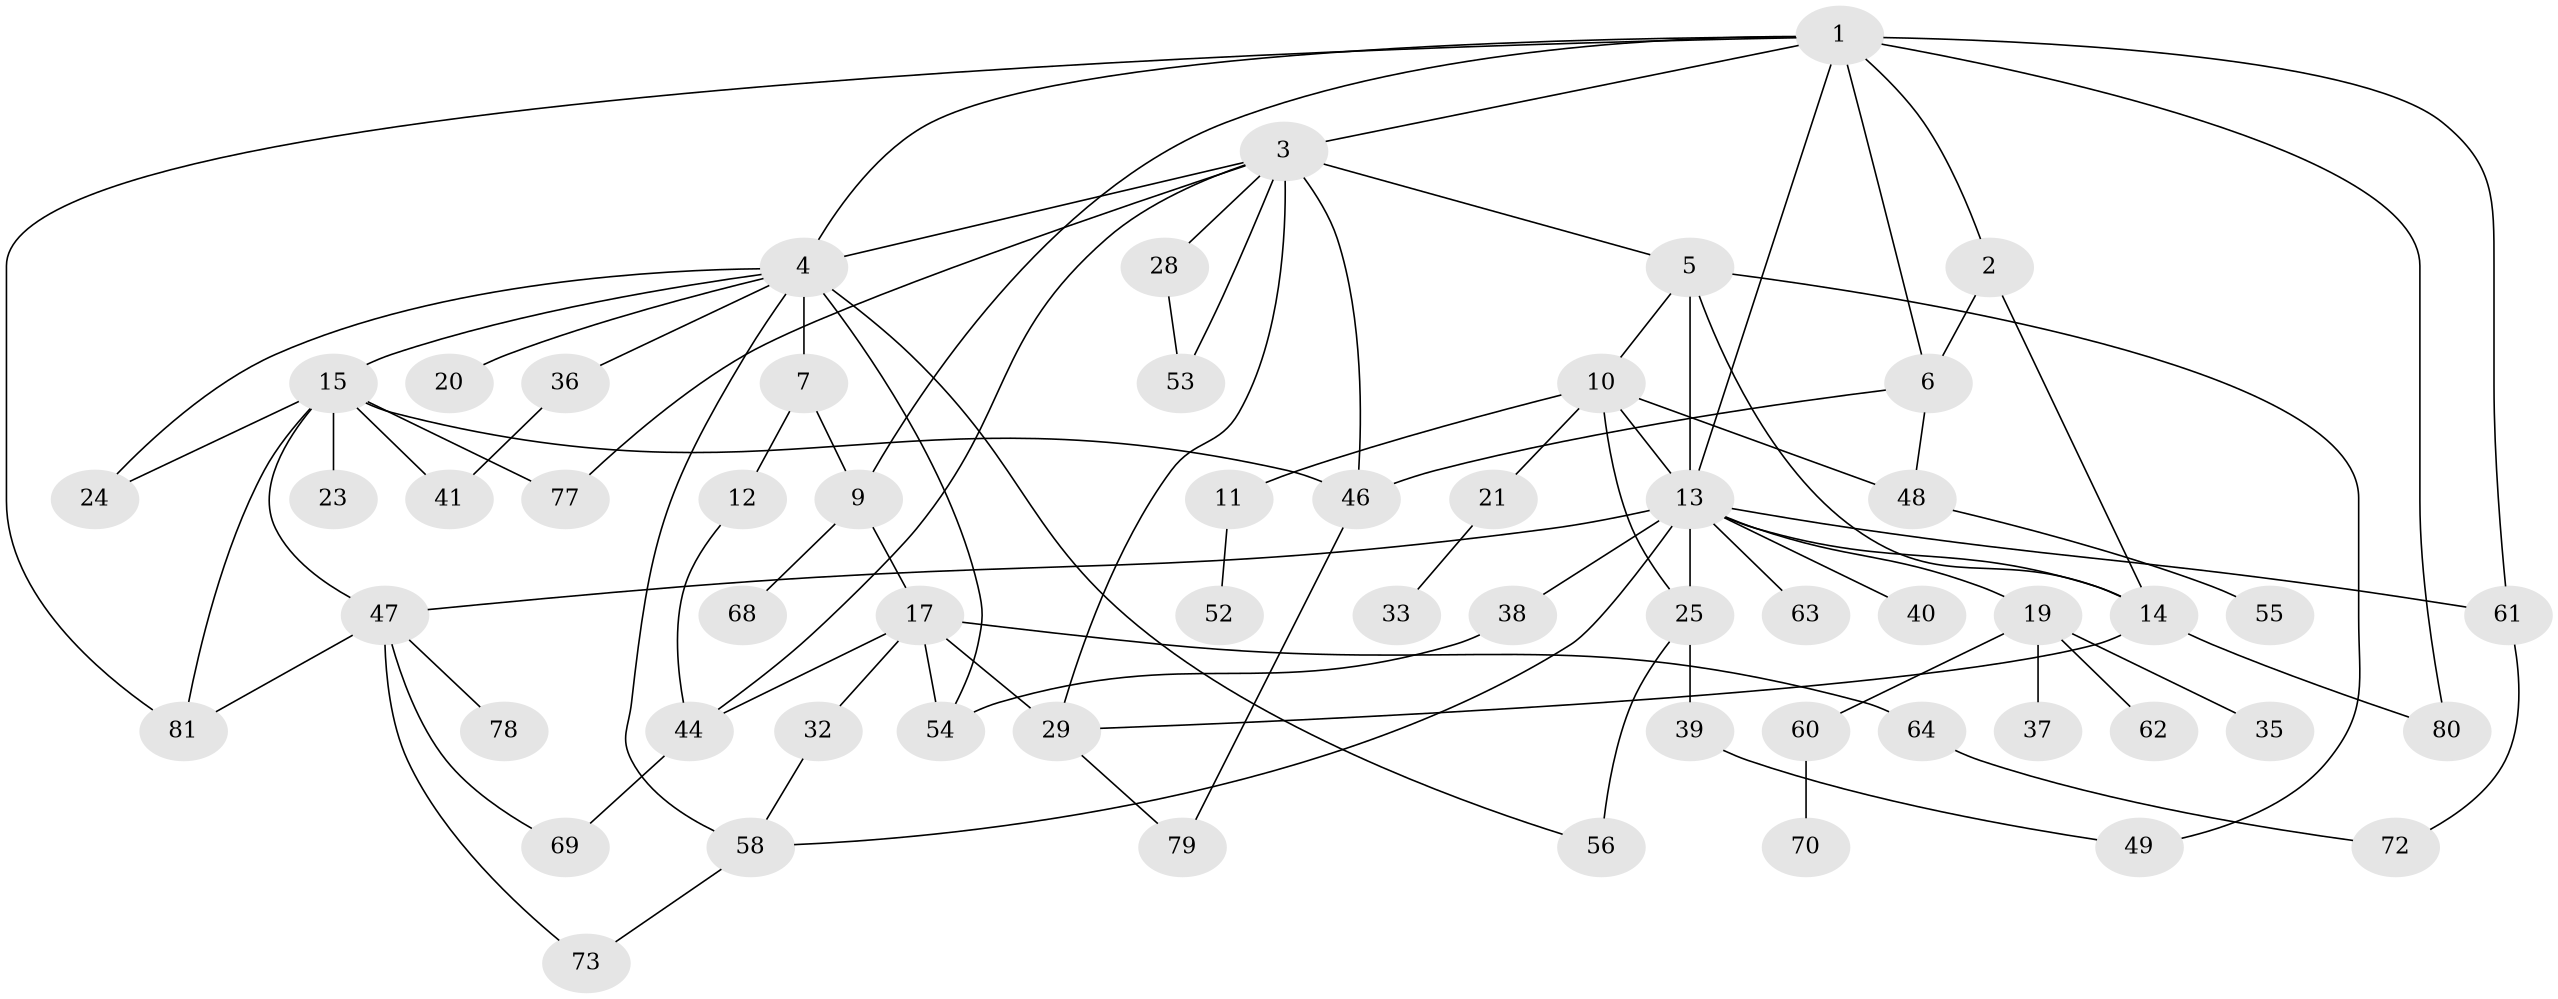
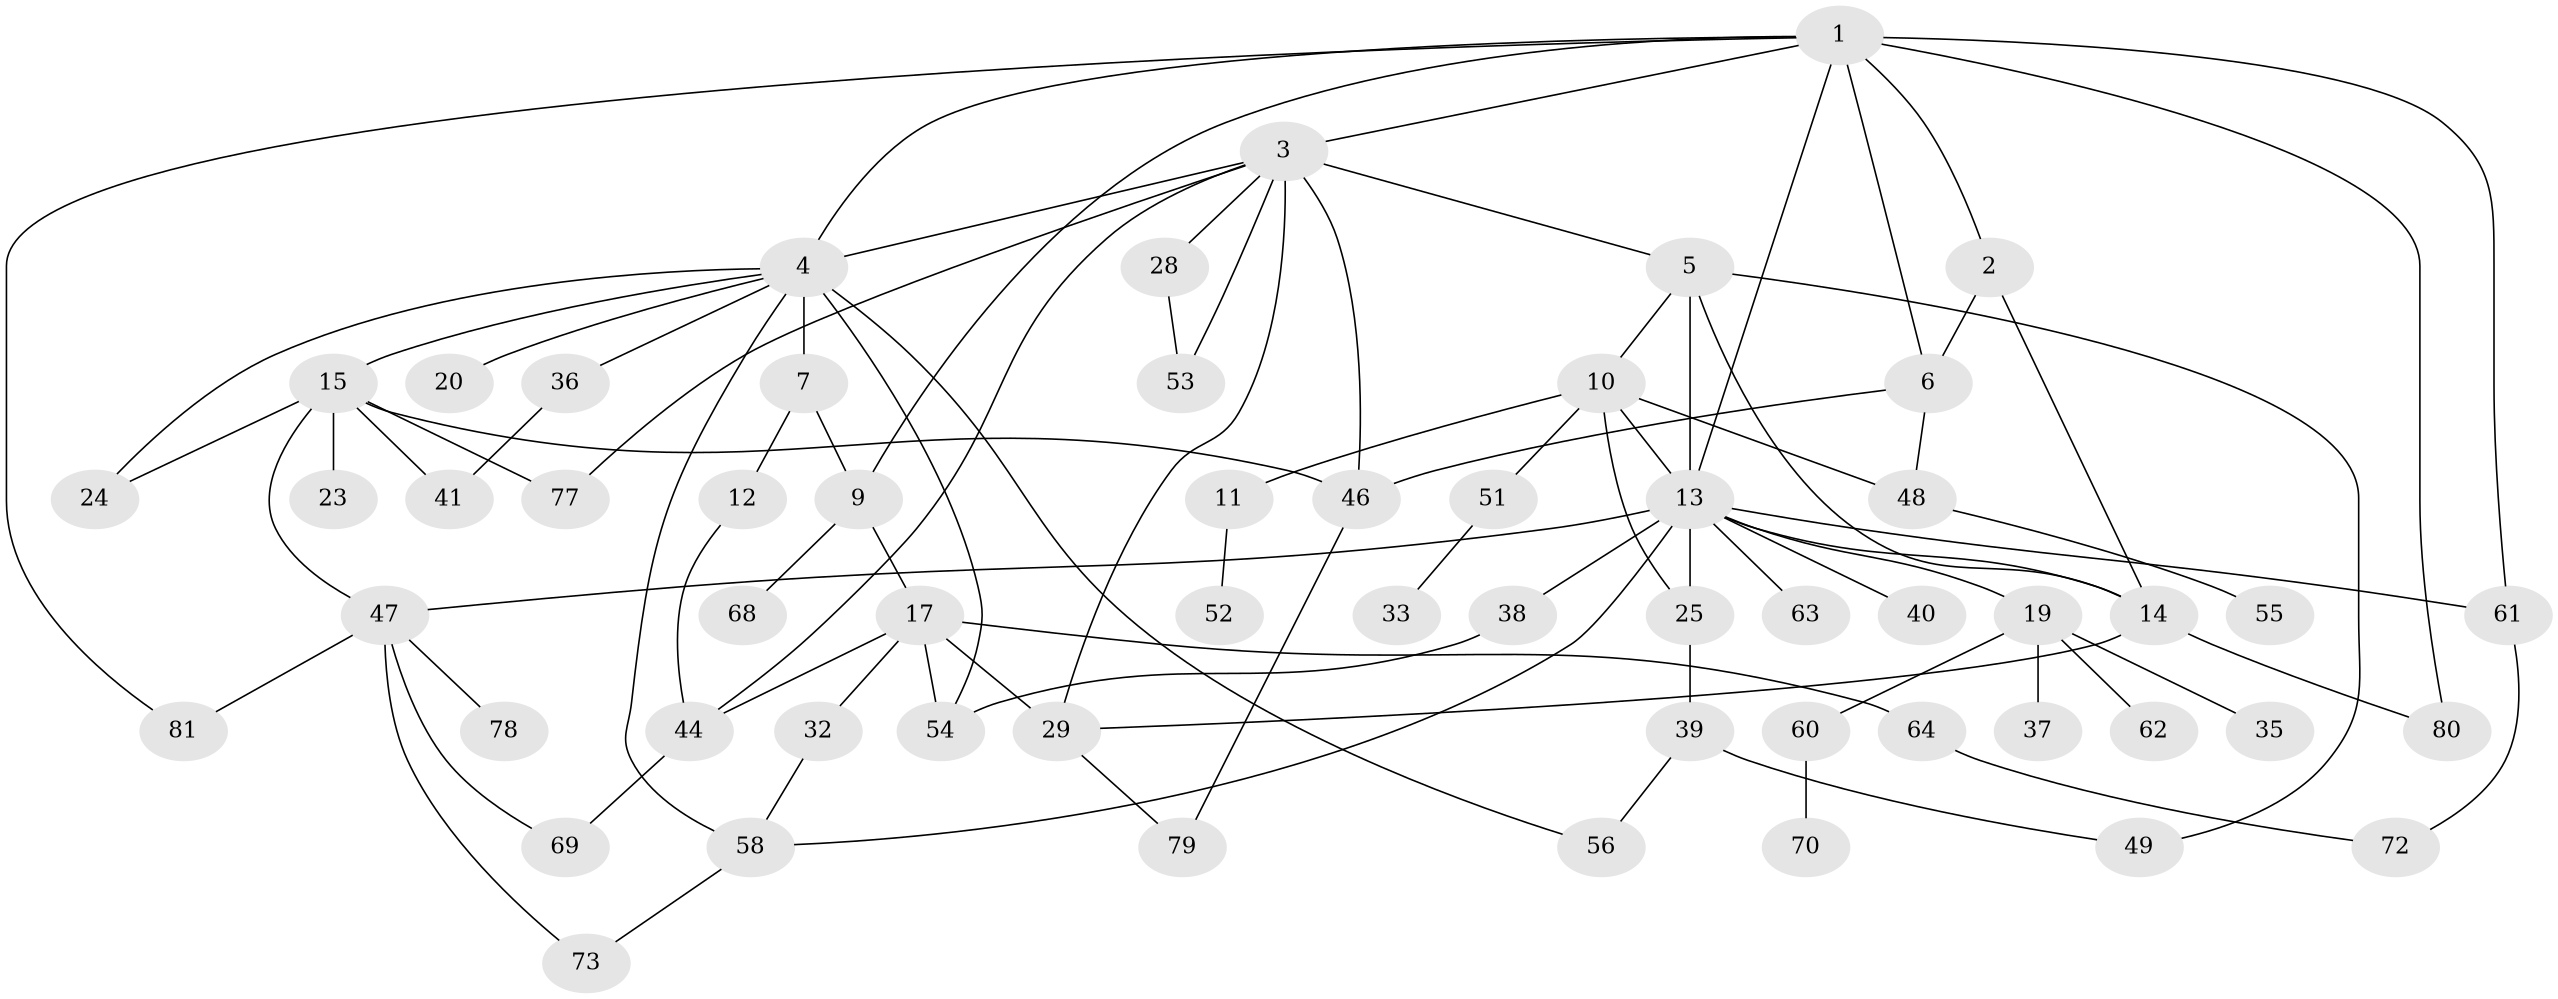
(1494, 499) -> (1494, 499)
(231, 547) -> none
(1624, 725) -> (1646, 789)
